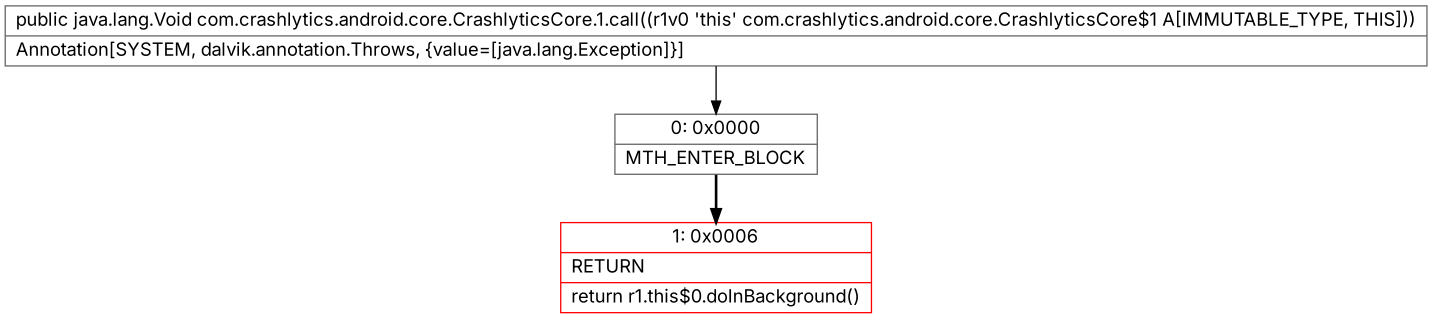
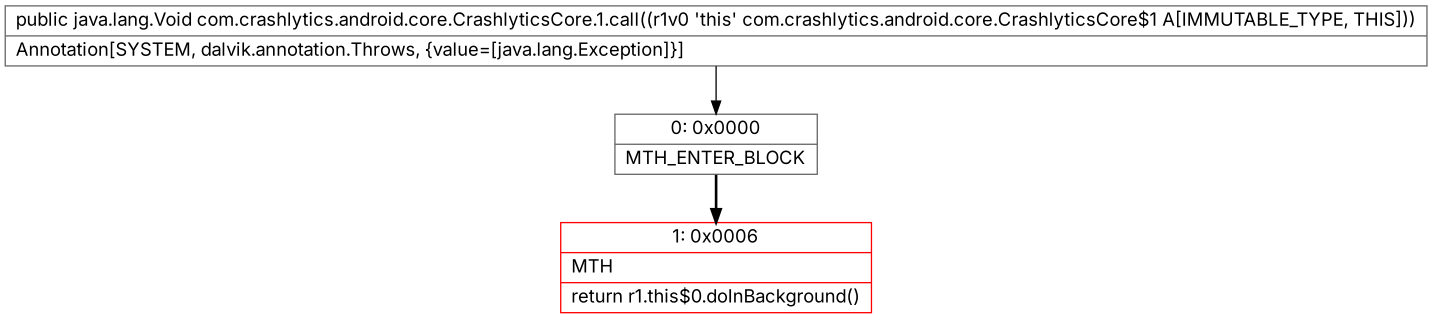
(608, 267) -> (593, 267)
